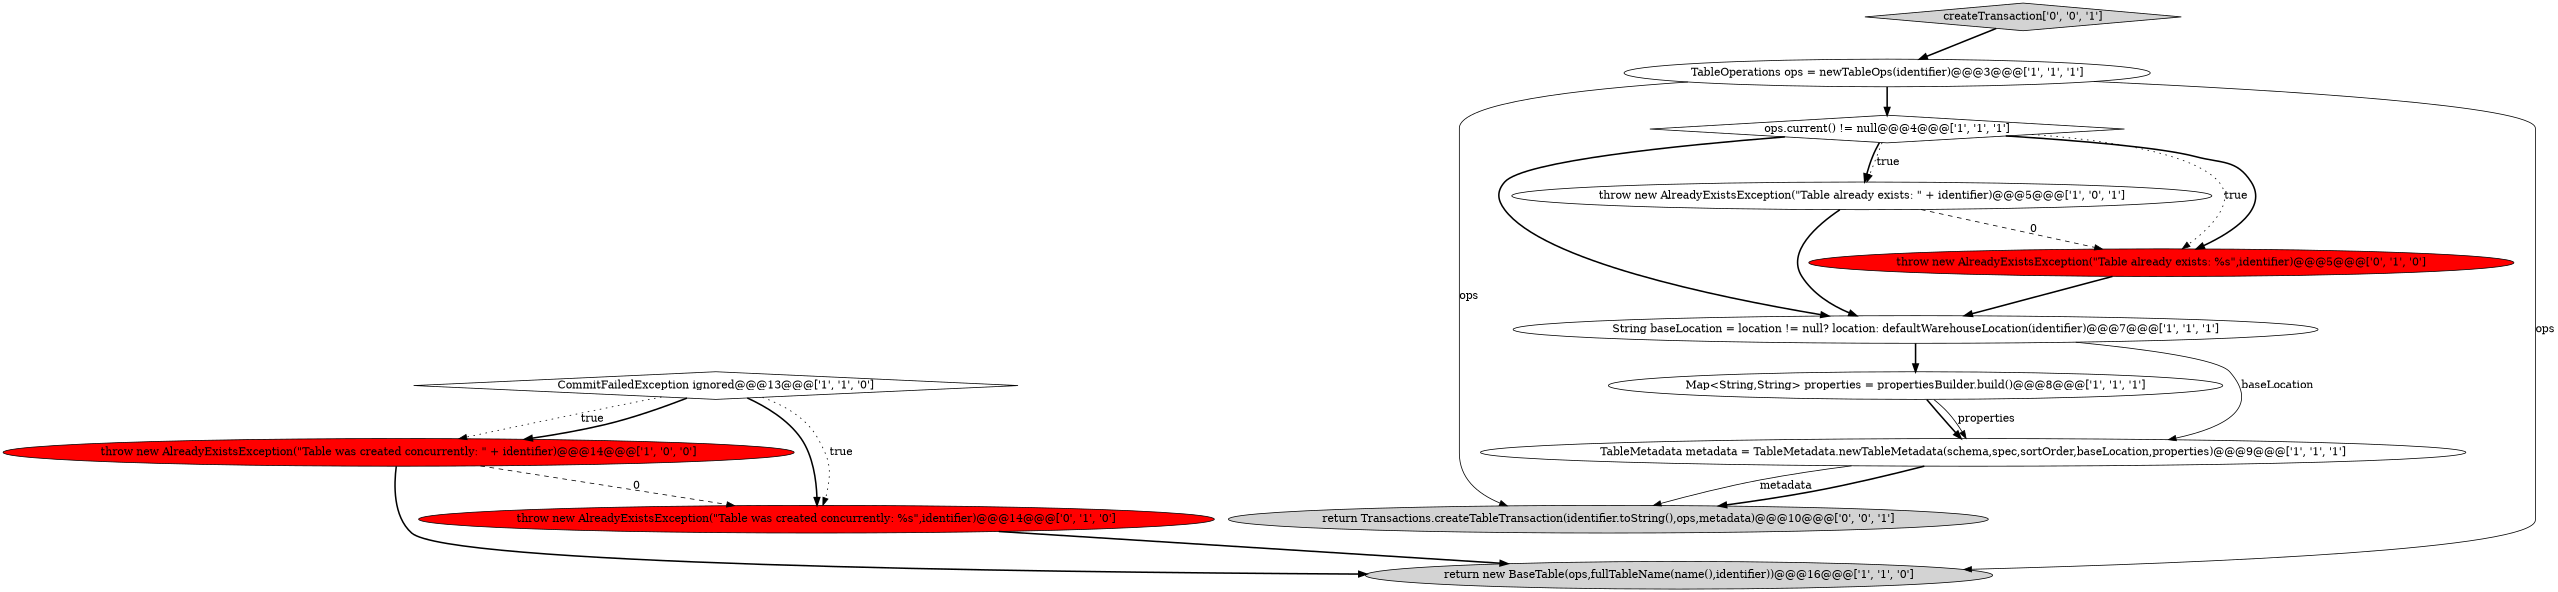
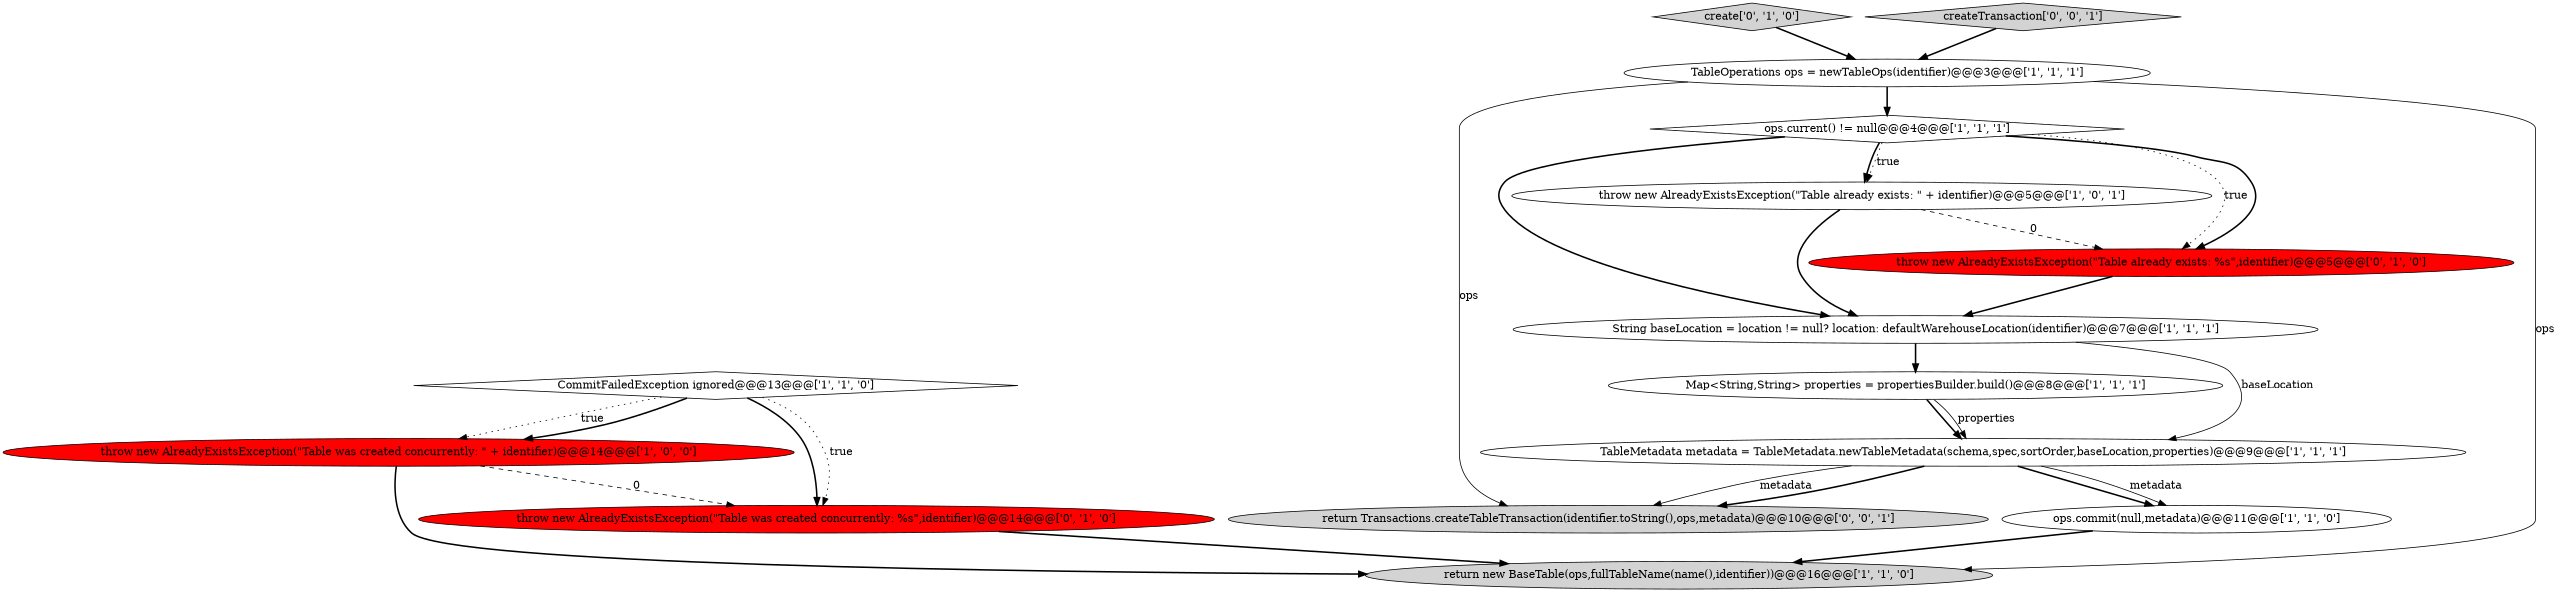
none -> (1752, 17)
none -> (2197, 519)
